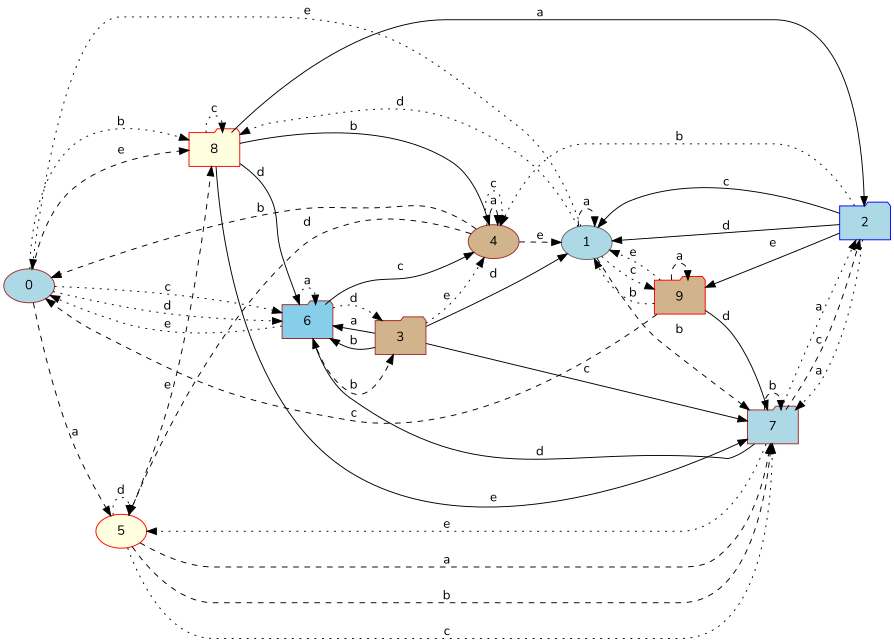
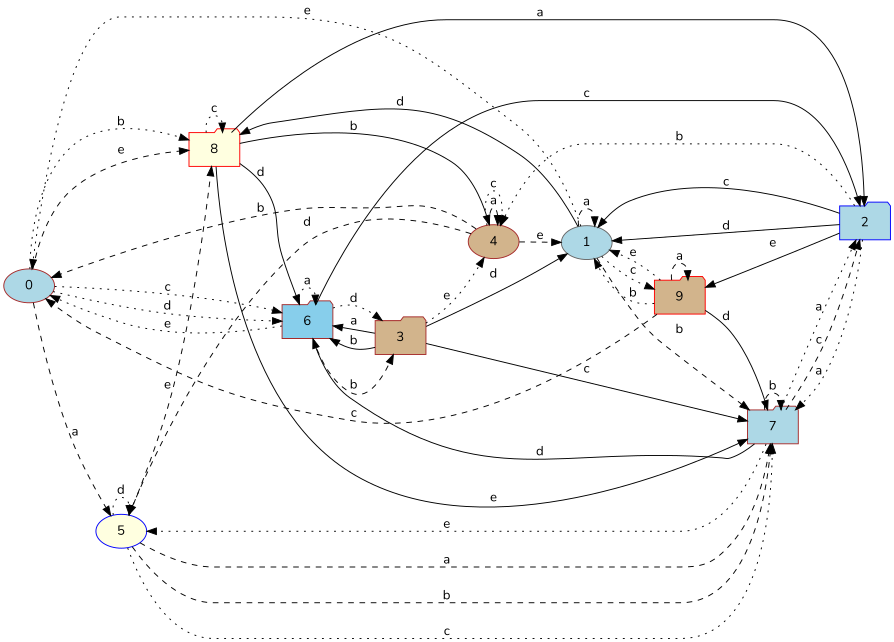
(434, 114) -> (434, 114)
(394, 279) -> (566, 101)
(121, 531) -> (121, 531)
